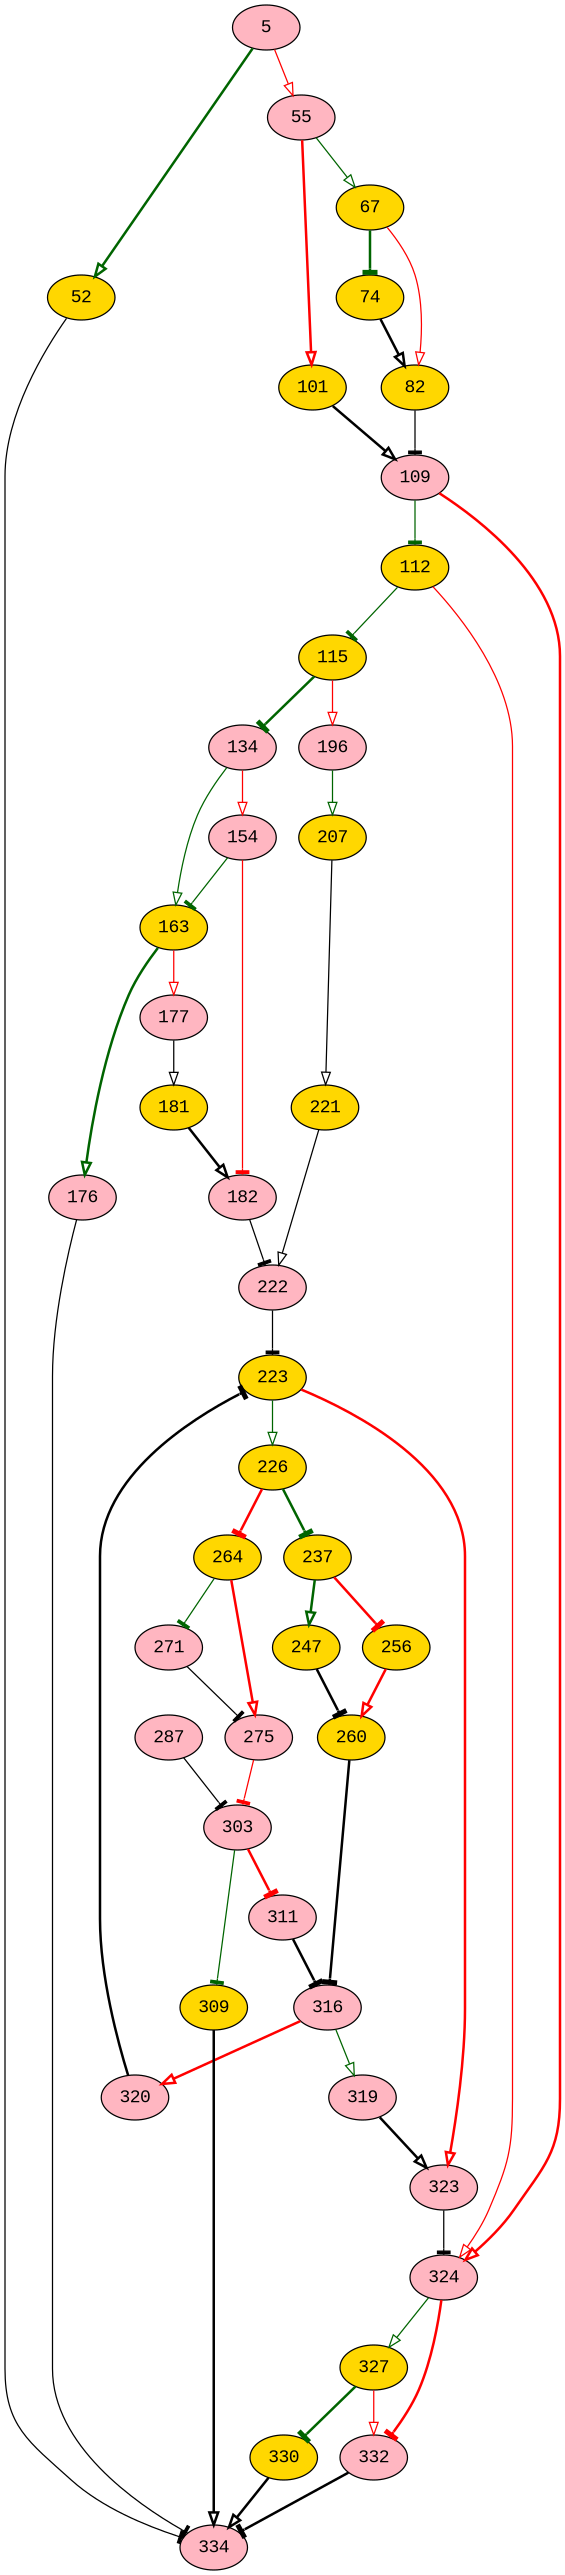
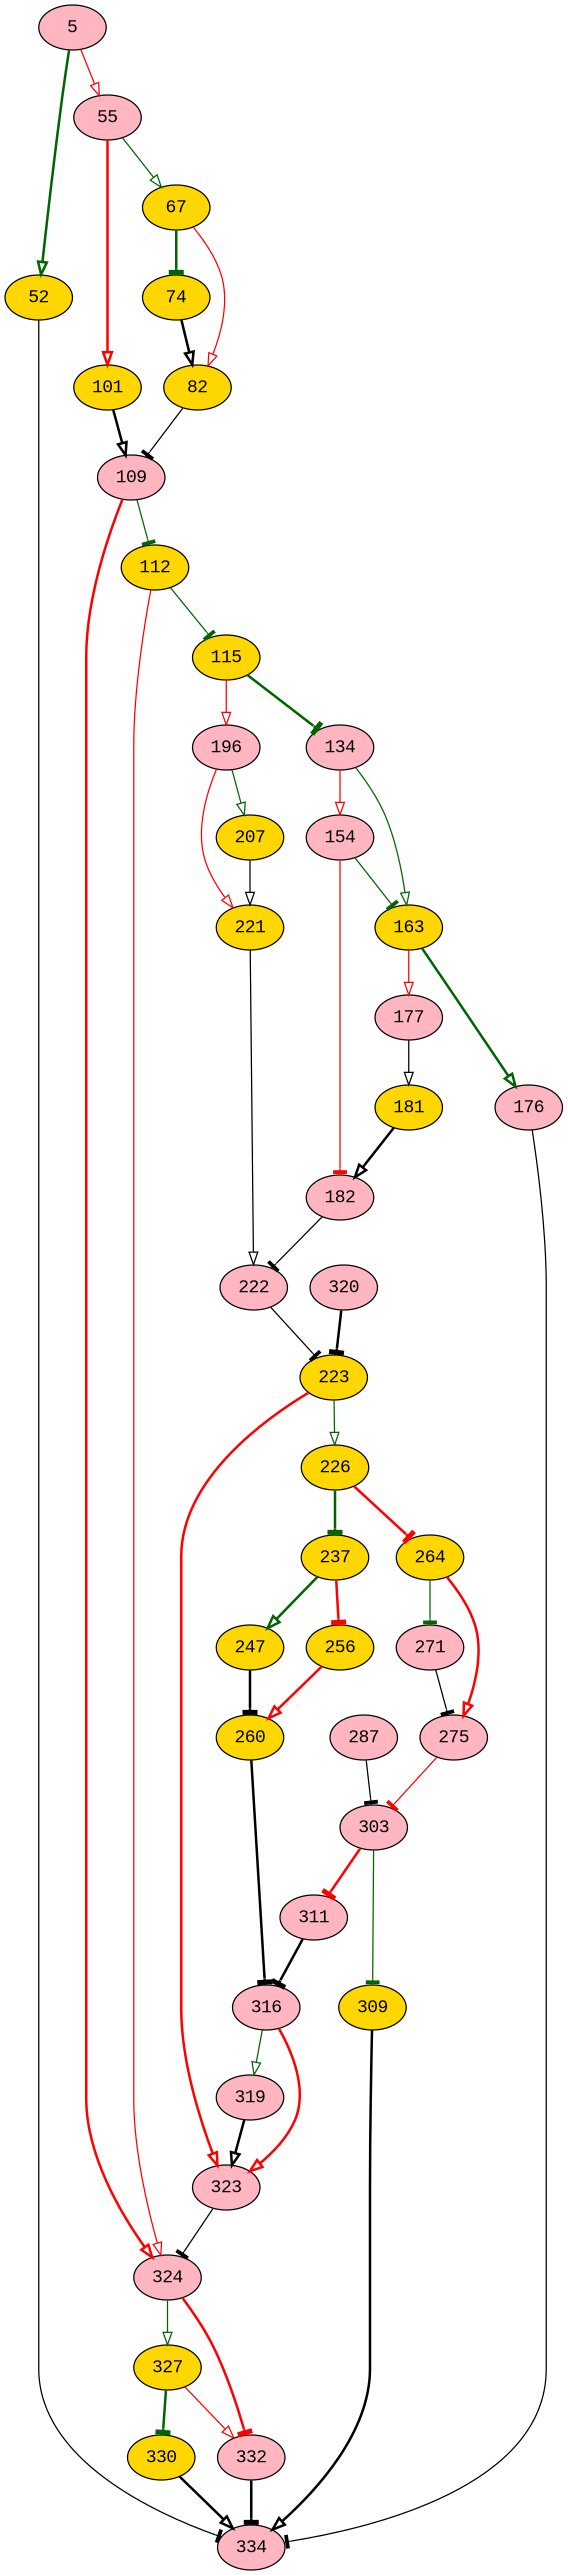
none -> (201, 835)
(237, 2050) -> (299, 2101)
